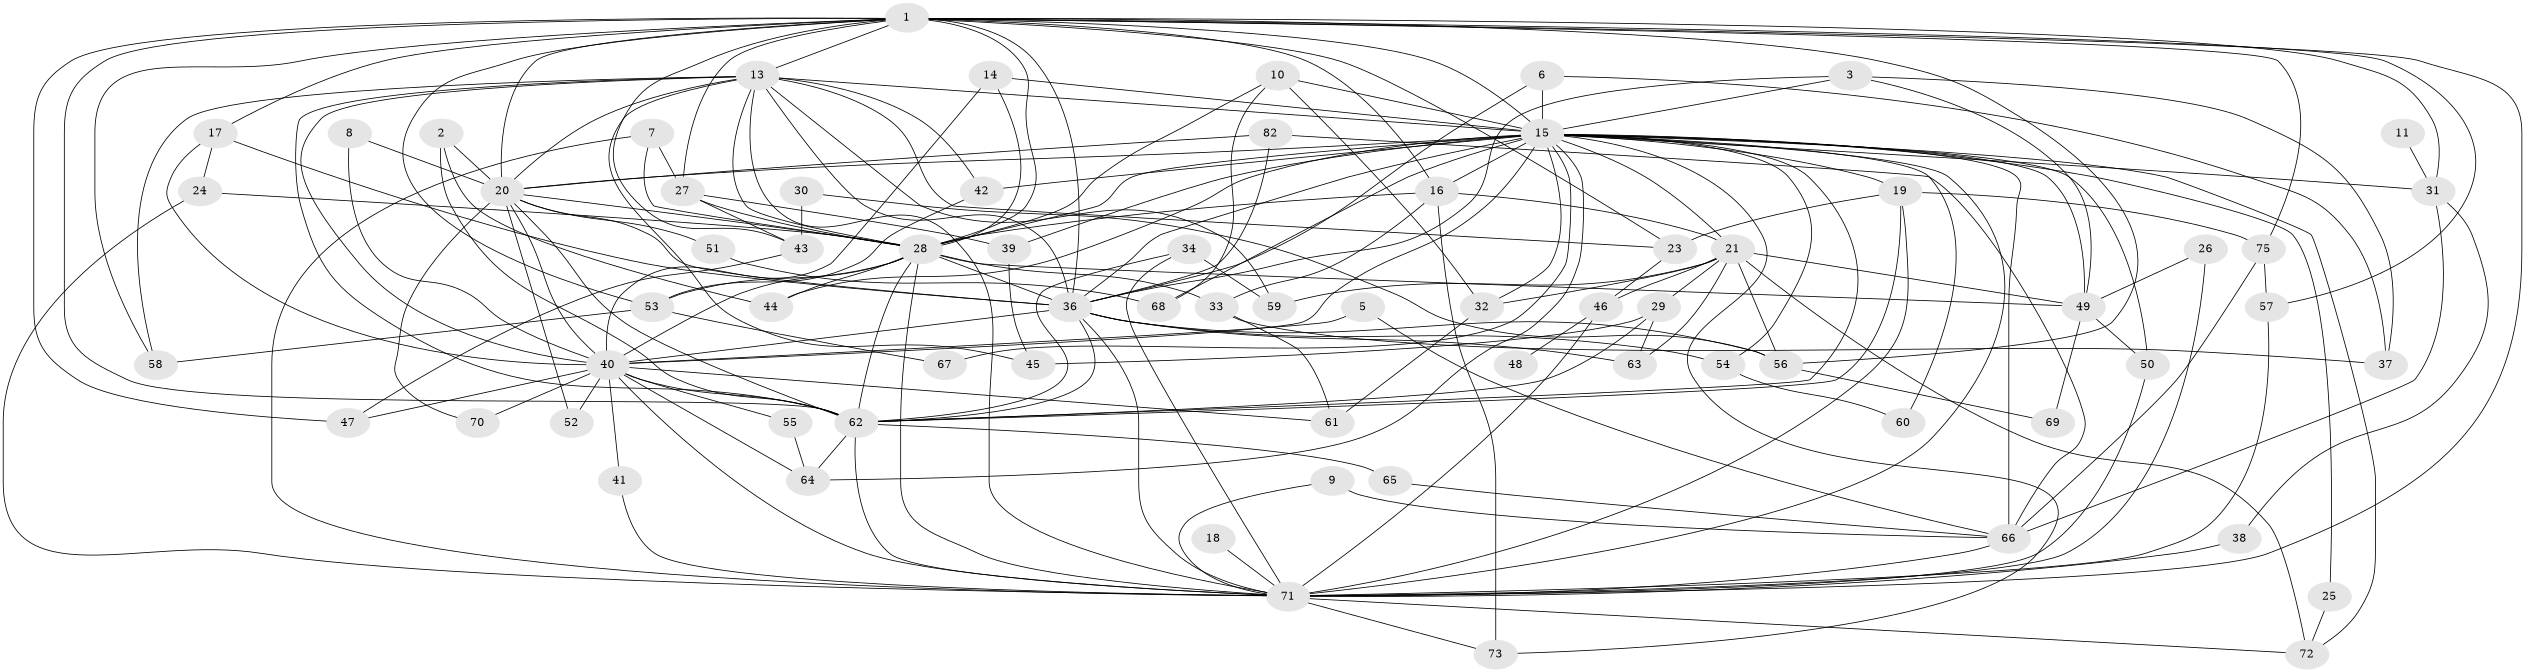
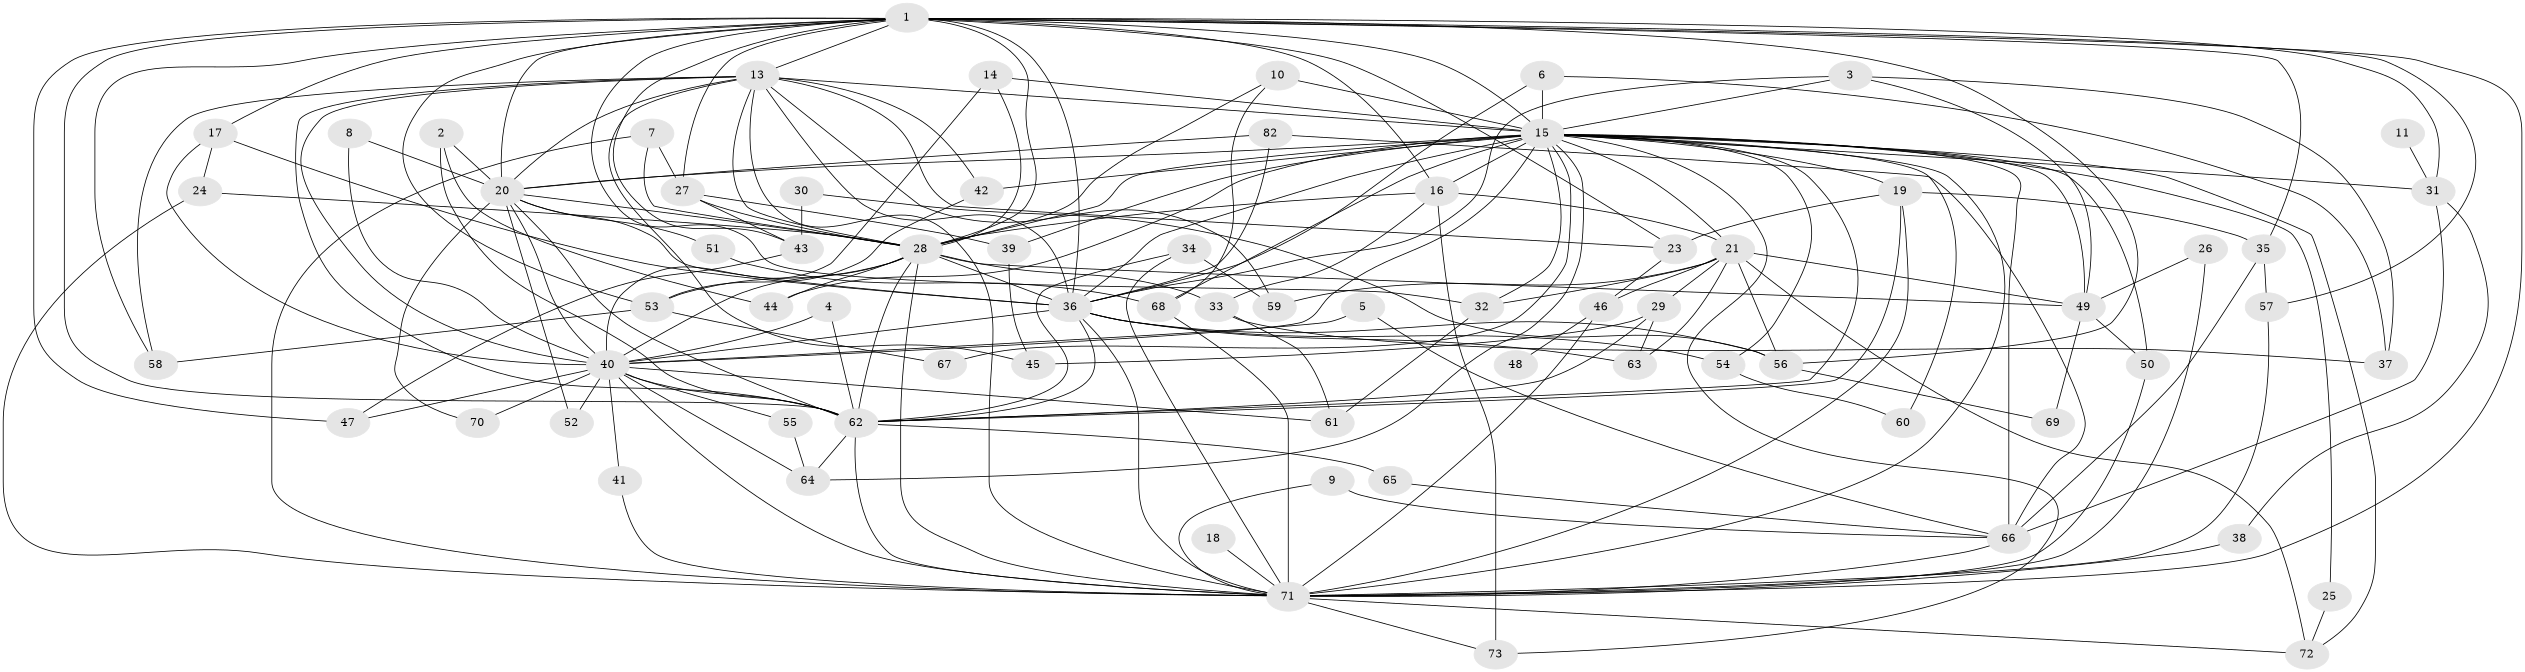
(1376, 177) -> (789, 267)
(2264, 249) -> (2264, 249)
none -> (829, 307)
none -> (1288, 431)
